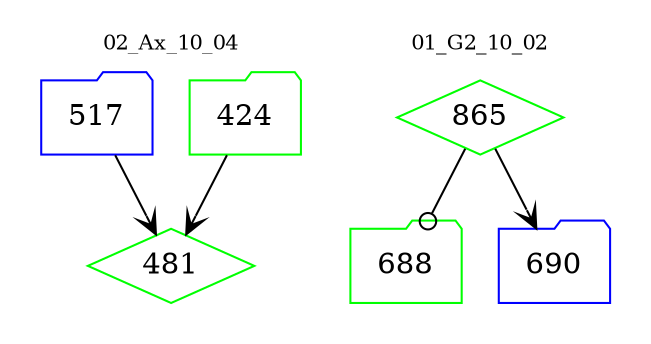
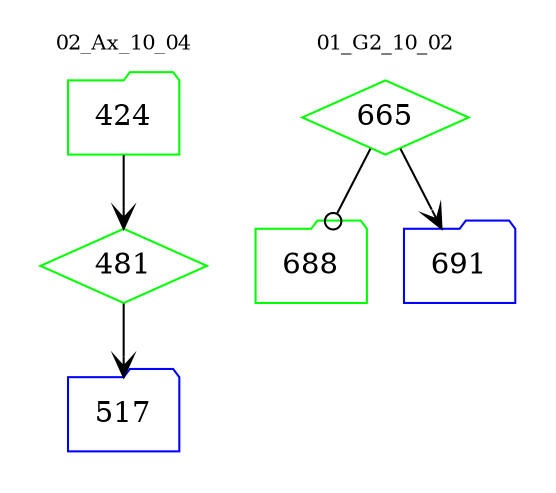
(480, 117) -> (385, 117)
(131, 185) -> (124, 330)
(554, 266) -> (460, 266)
